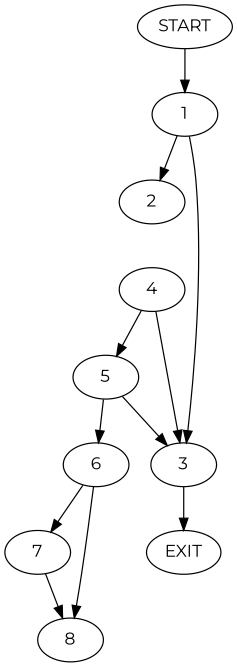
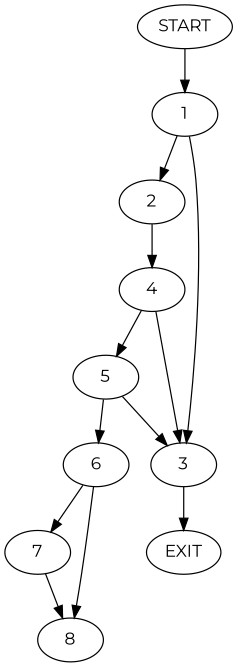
none -> (152, 240)
